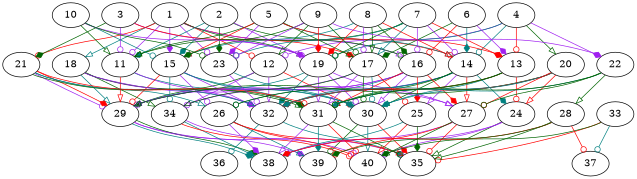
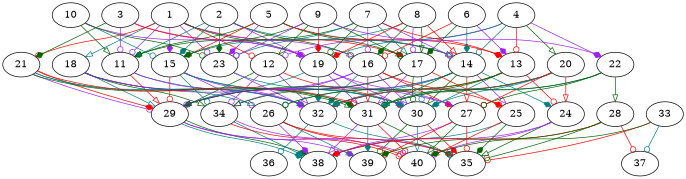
none -> (339, 40)
(491, 143) -> (540, 143)
